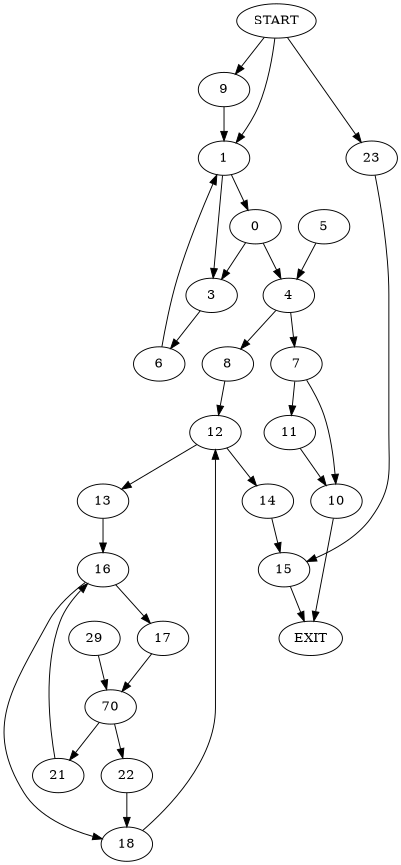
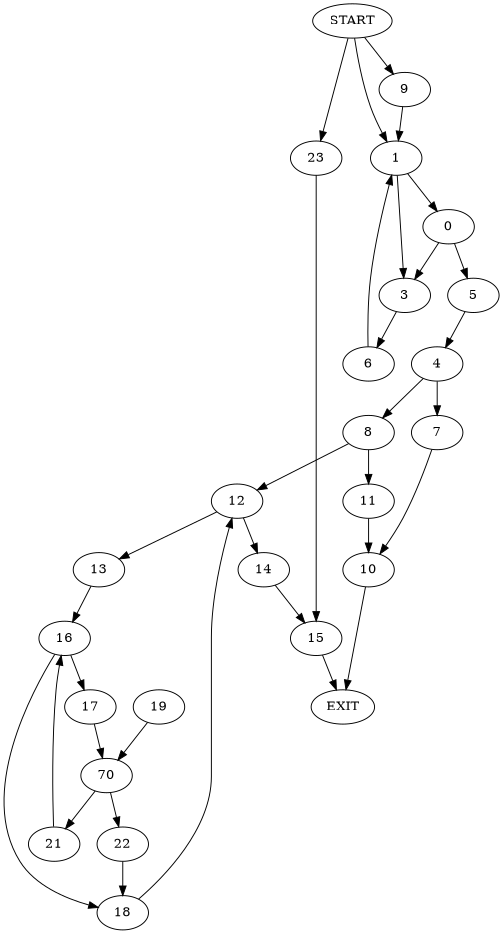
(270, 257) -> (459, 256)
(294, 394) -> (369, 462)
(94, 638) -> (159, 707)
